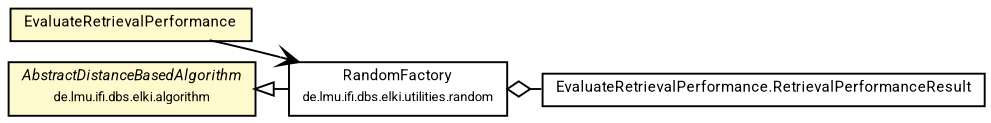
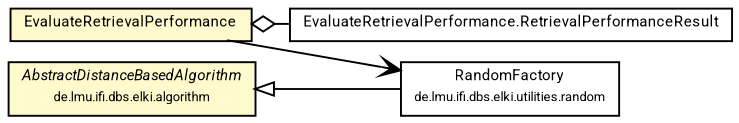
(536, 89) -> (282, 24)
